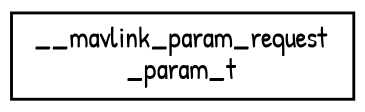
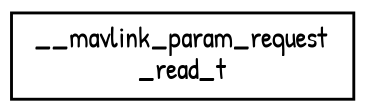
(183, 56) -> (183, 56)
